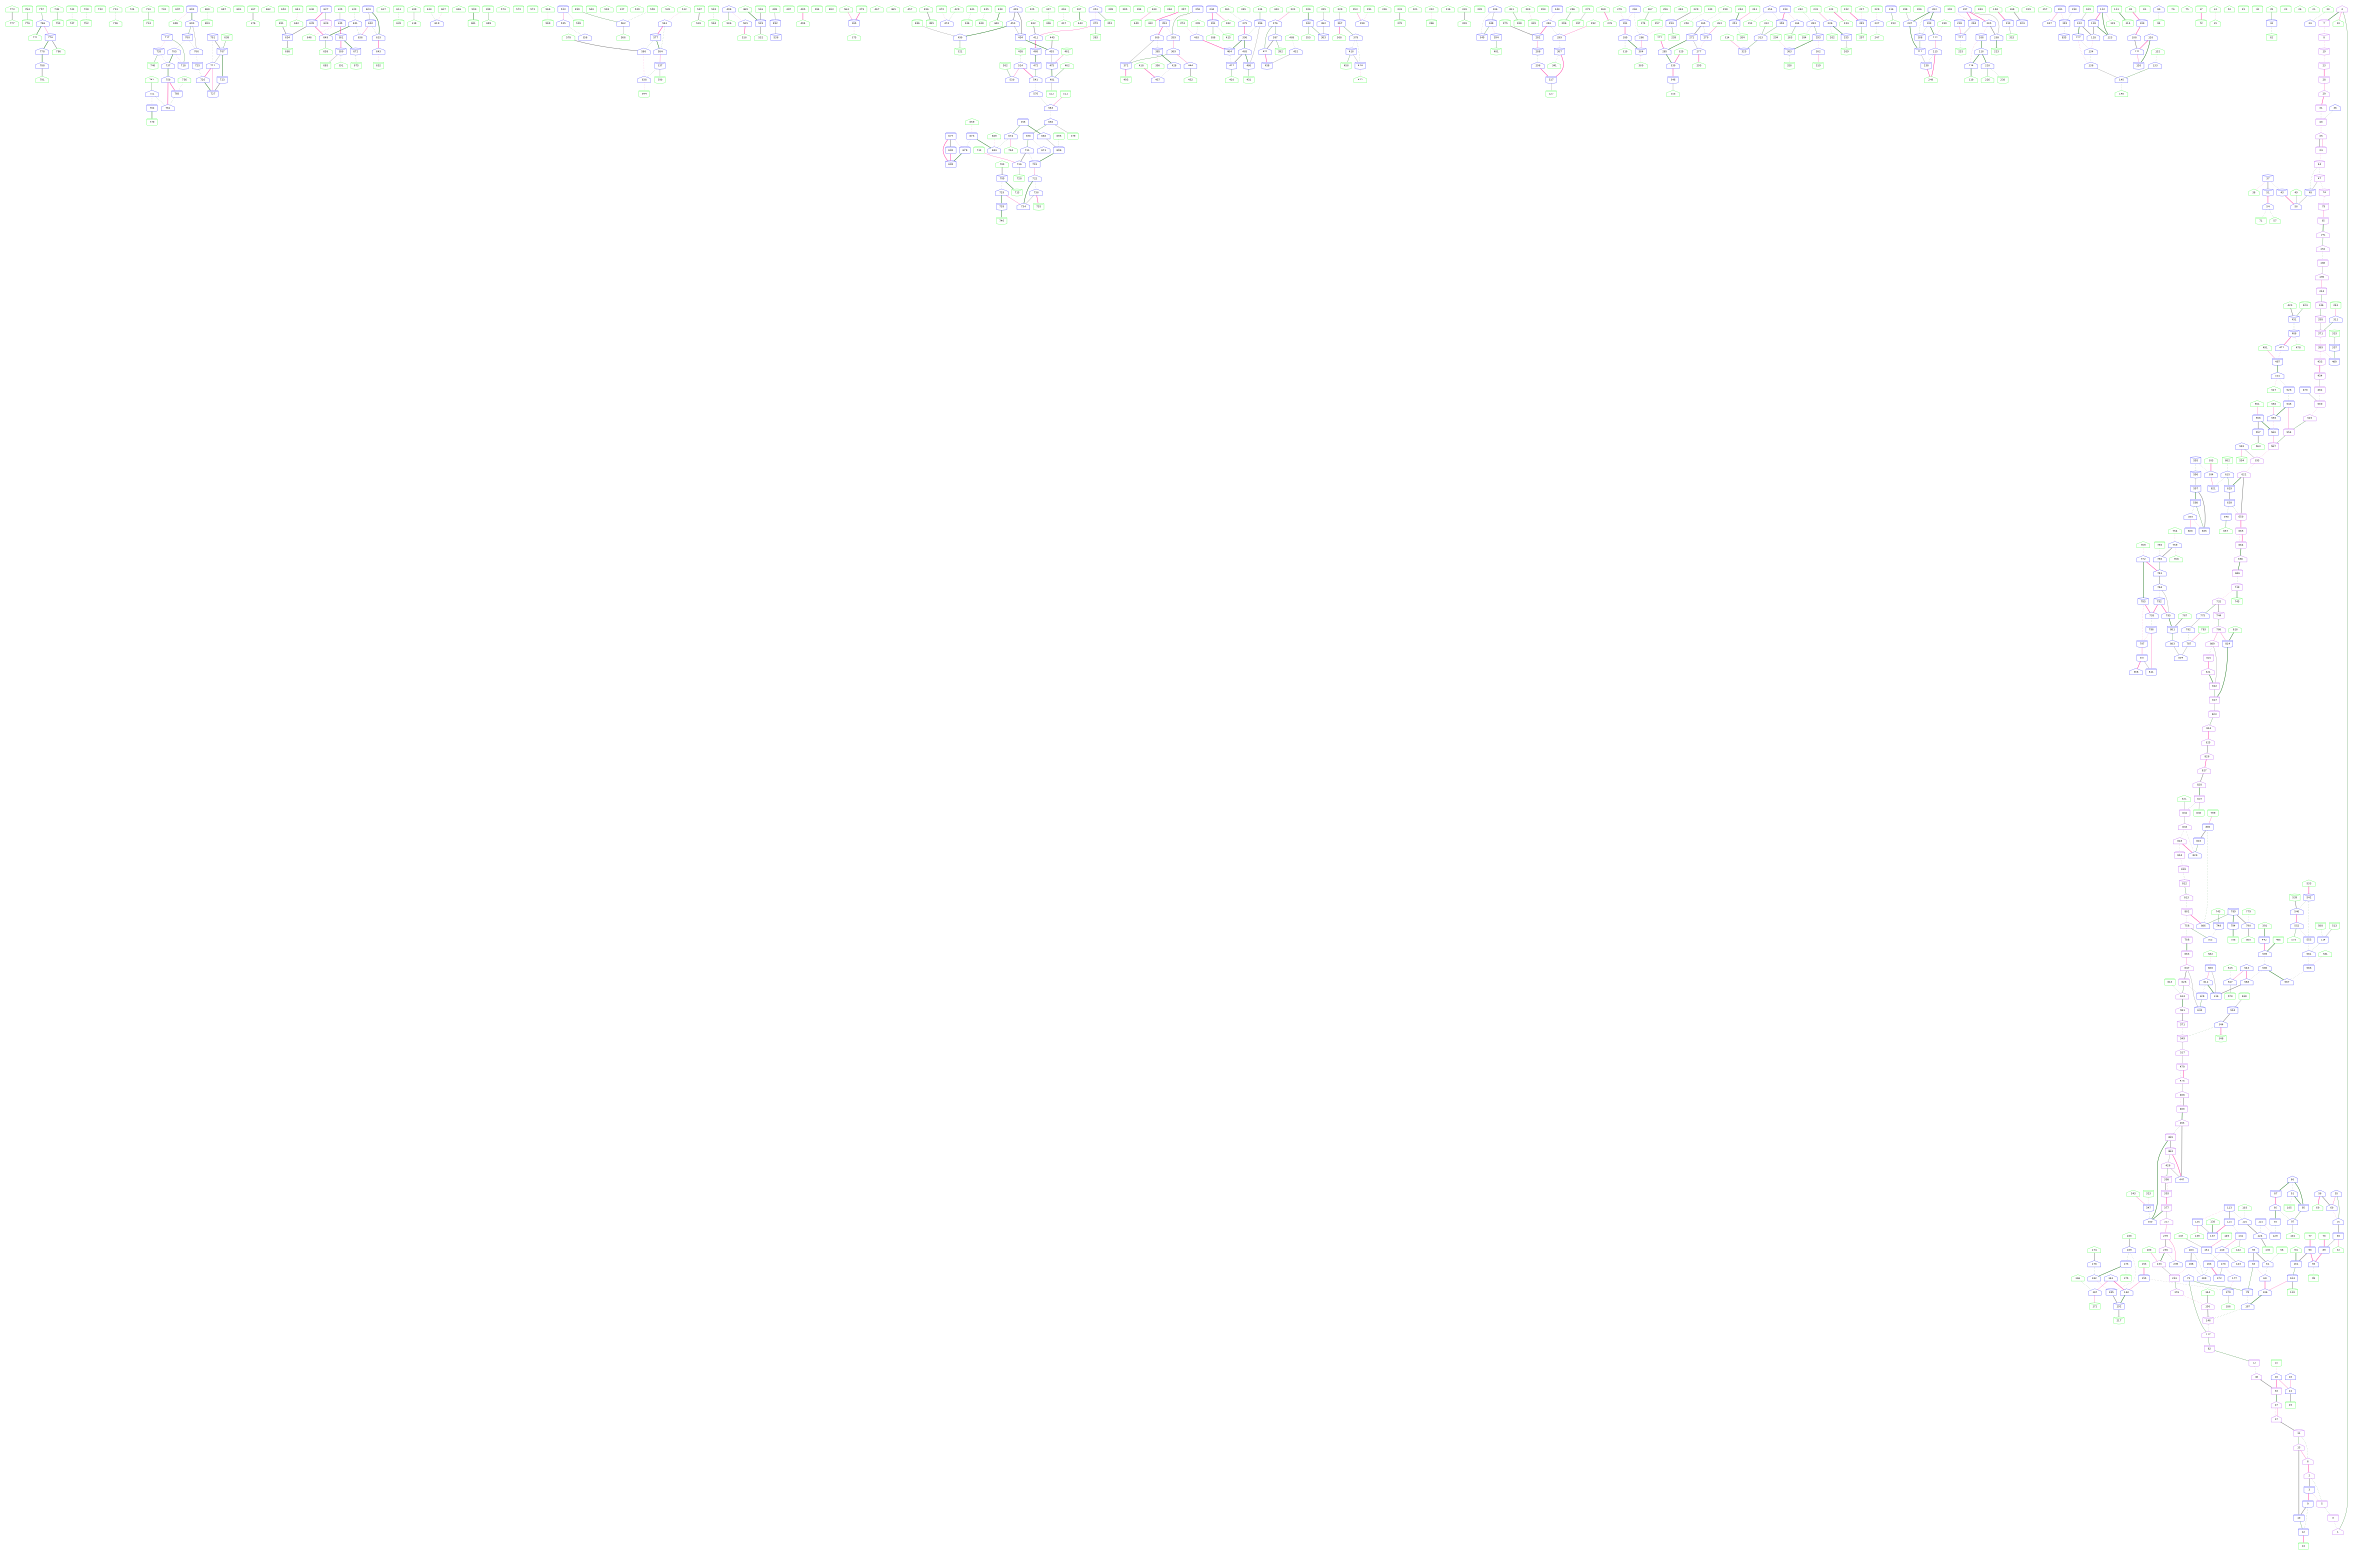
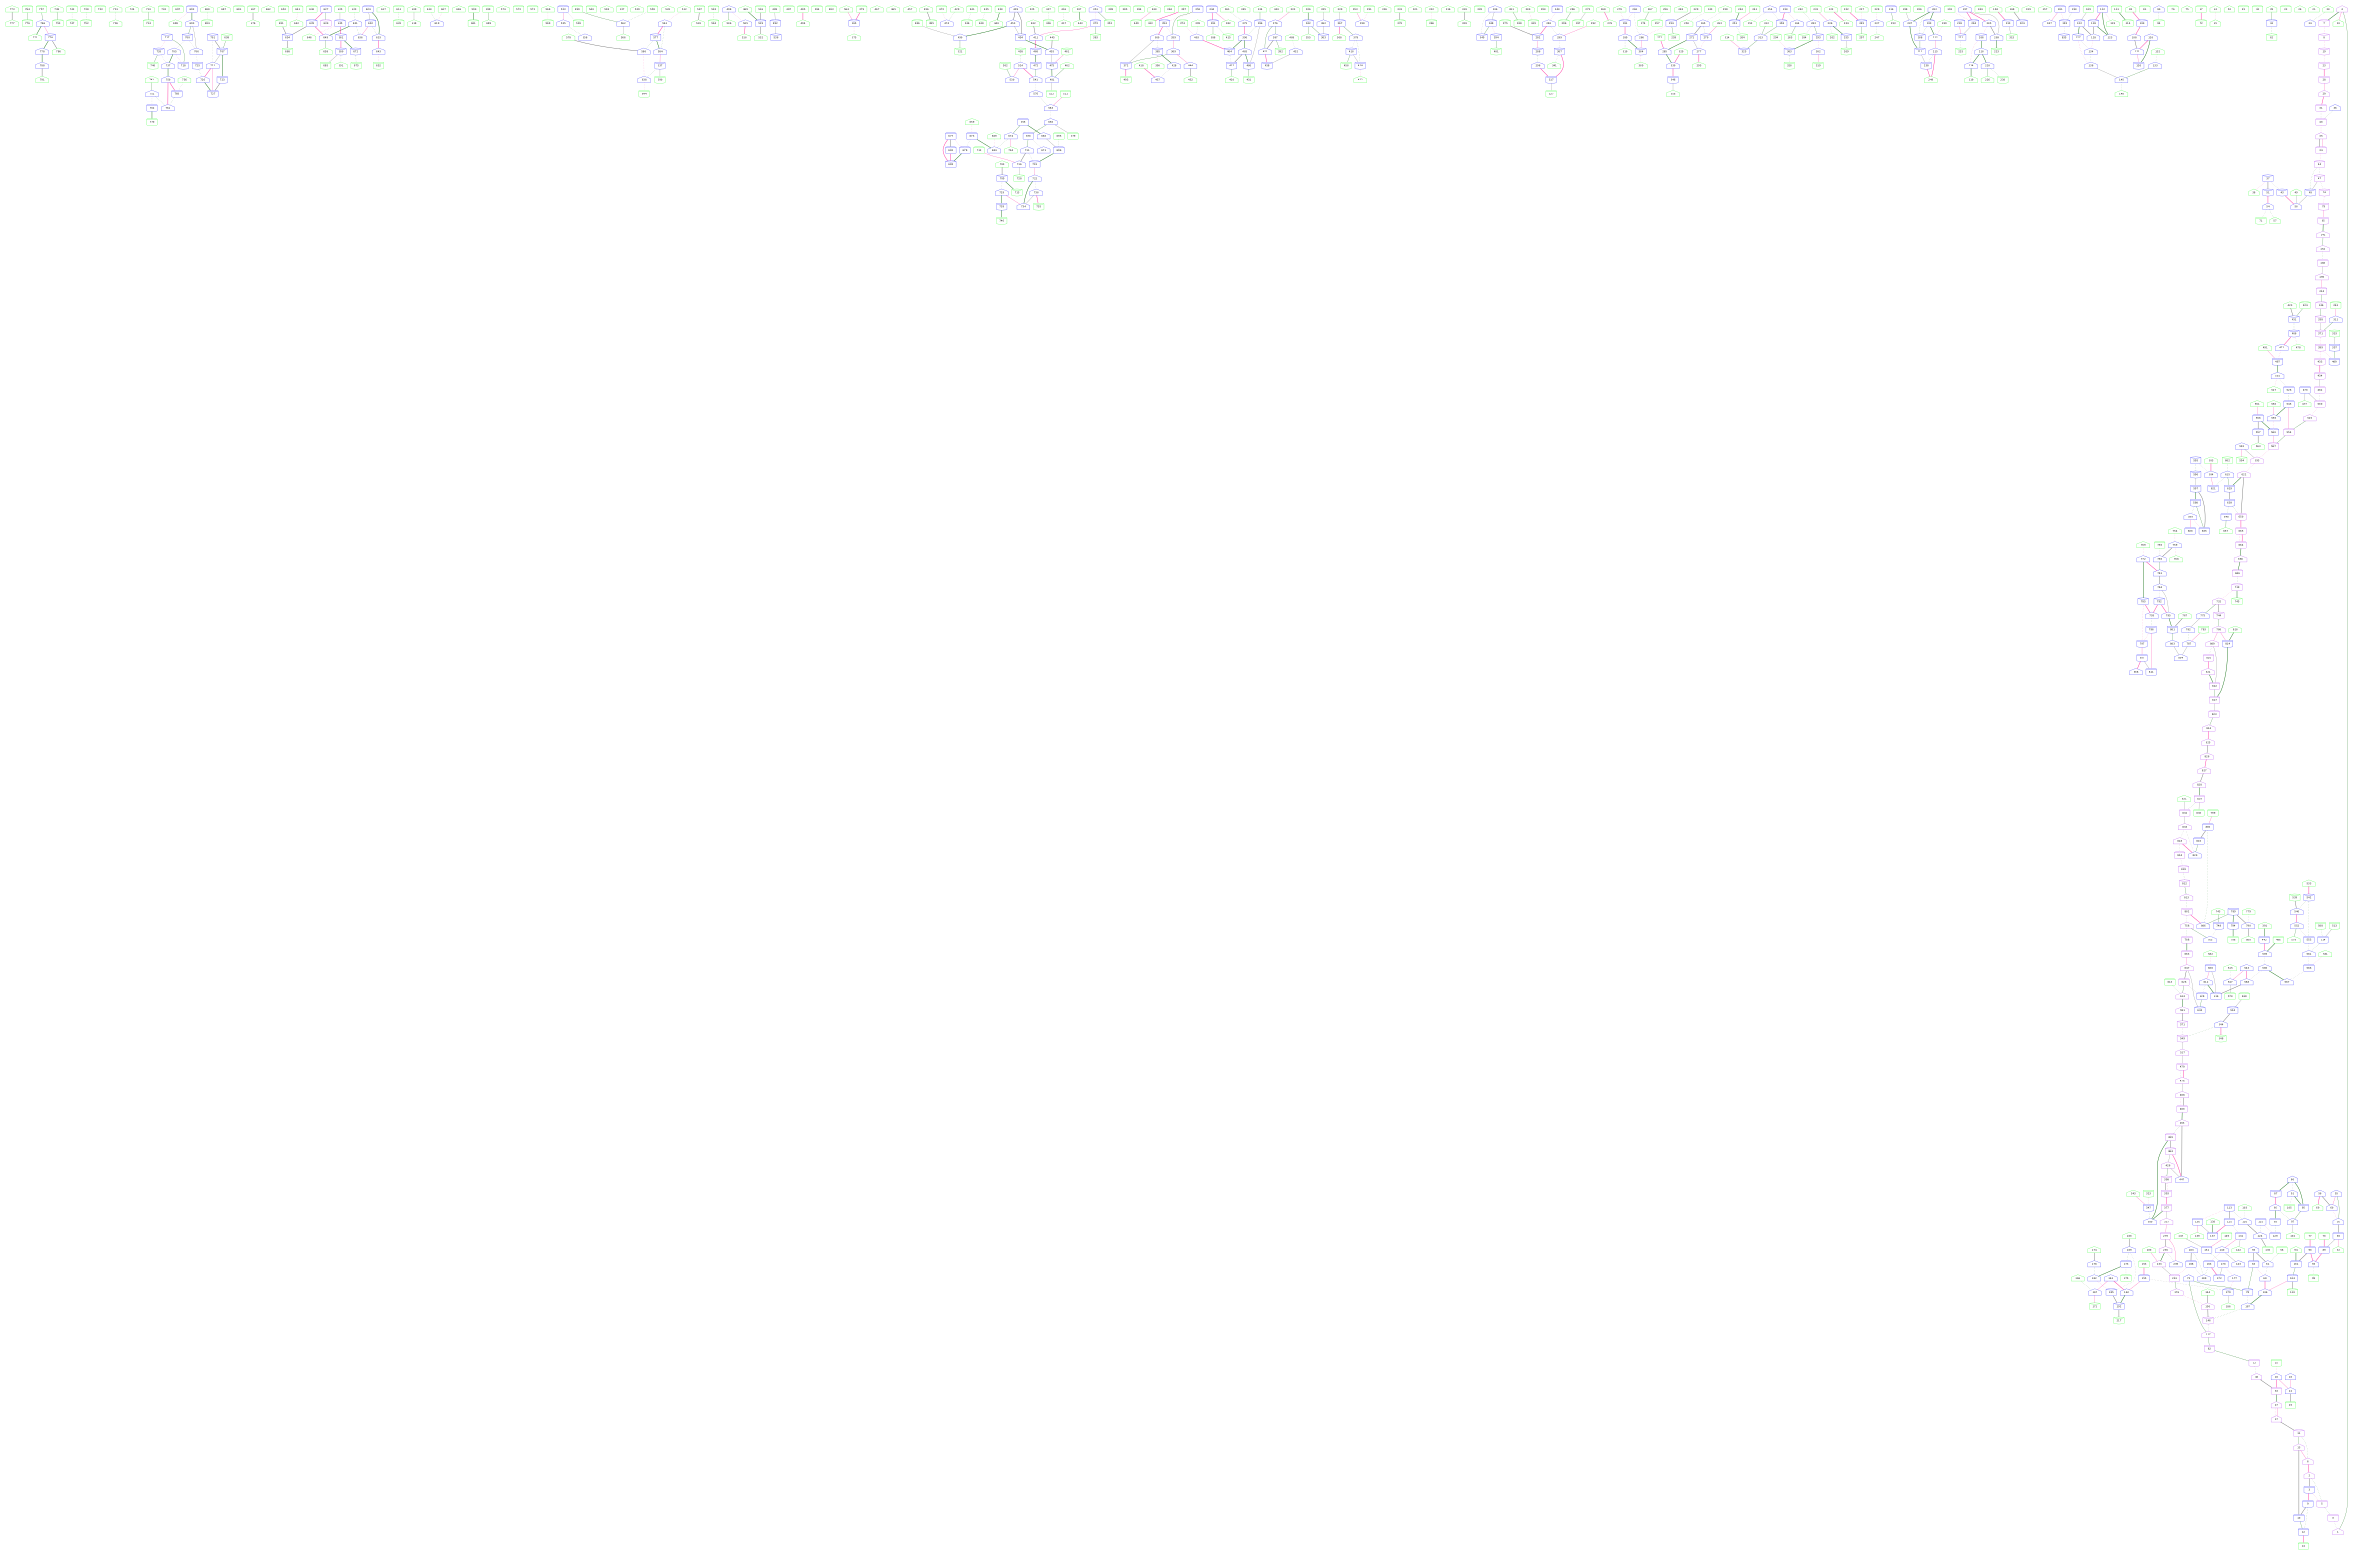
none -> (2305, 404)
